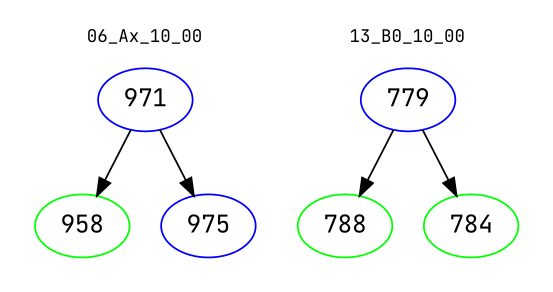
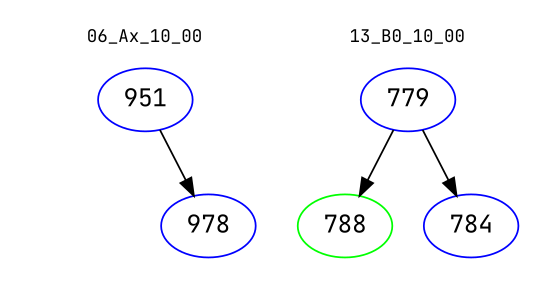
(145, 100) -> (145, 100)
(82, 226) -> none
(208, 226) -> (208, 226)
(471, 226) -> (471, 226)
